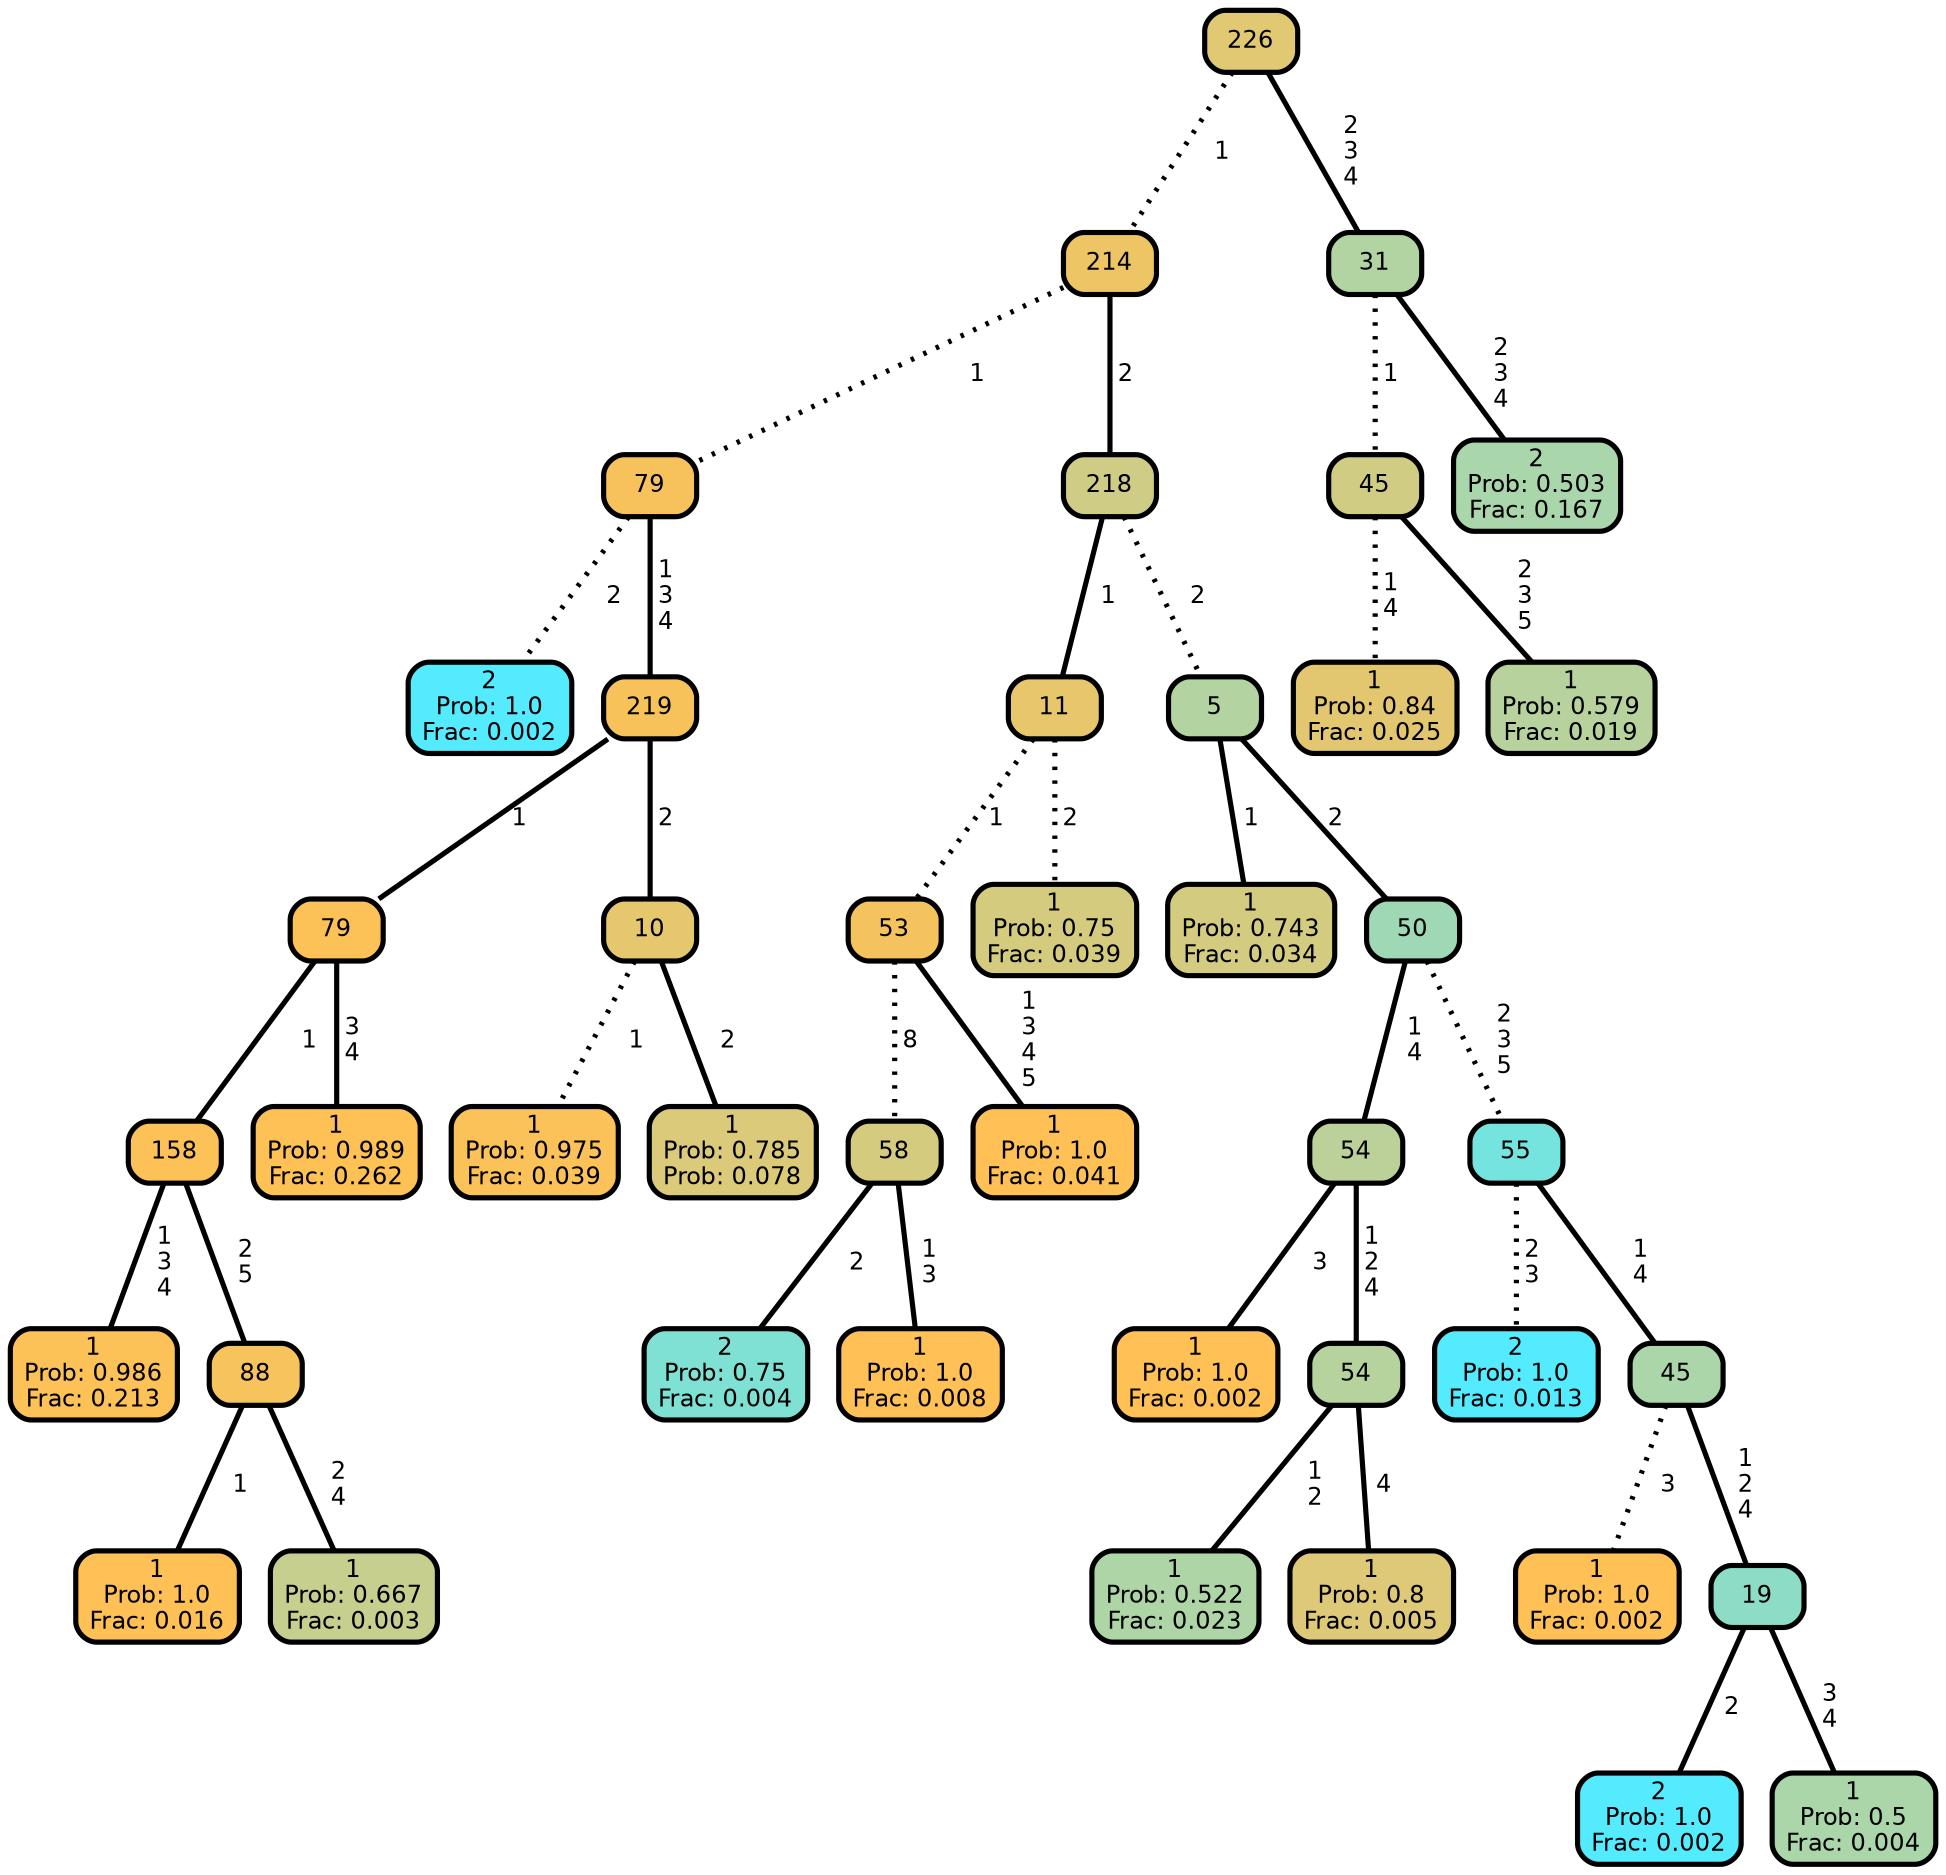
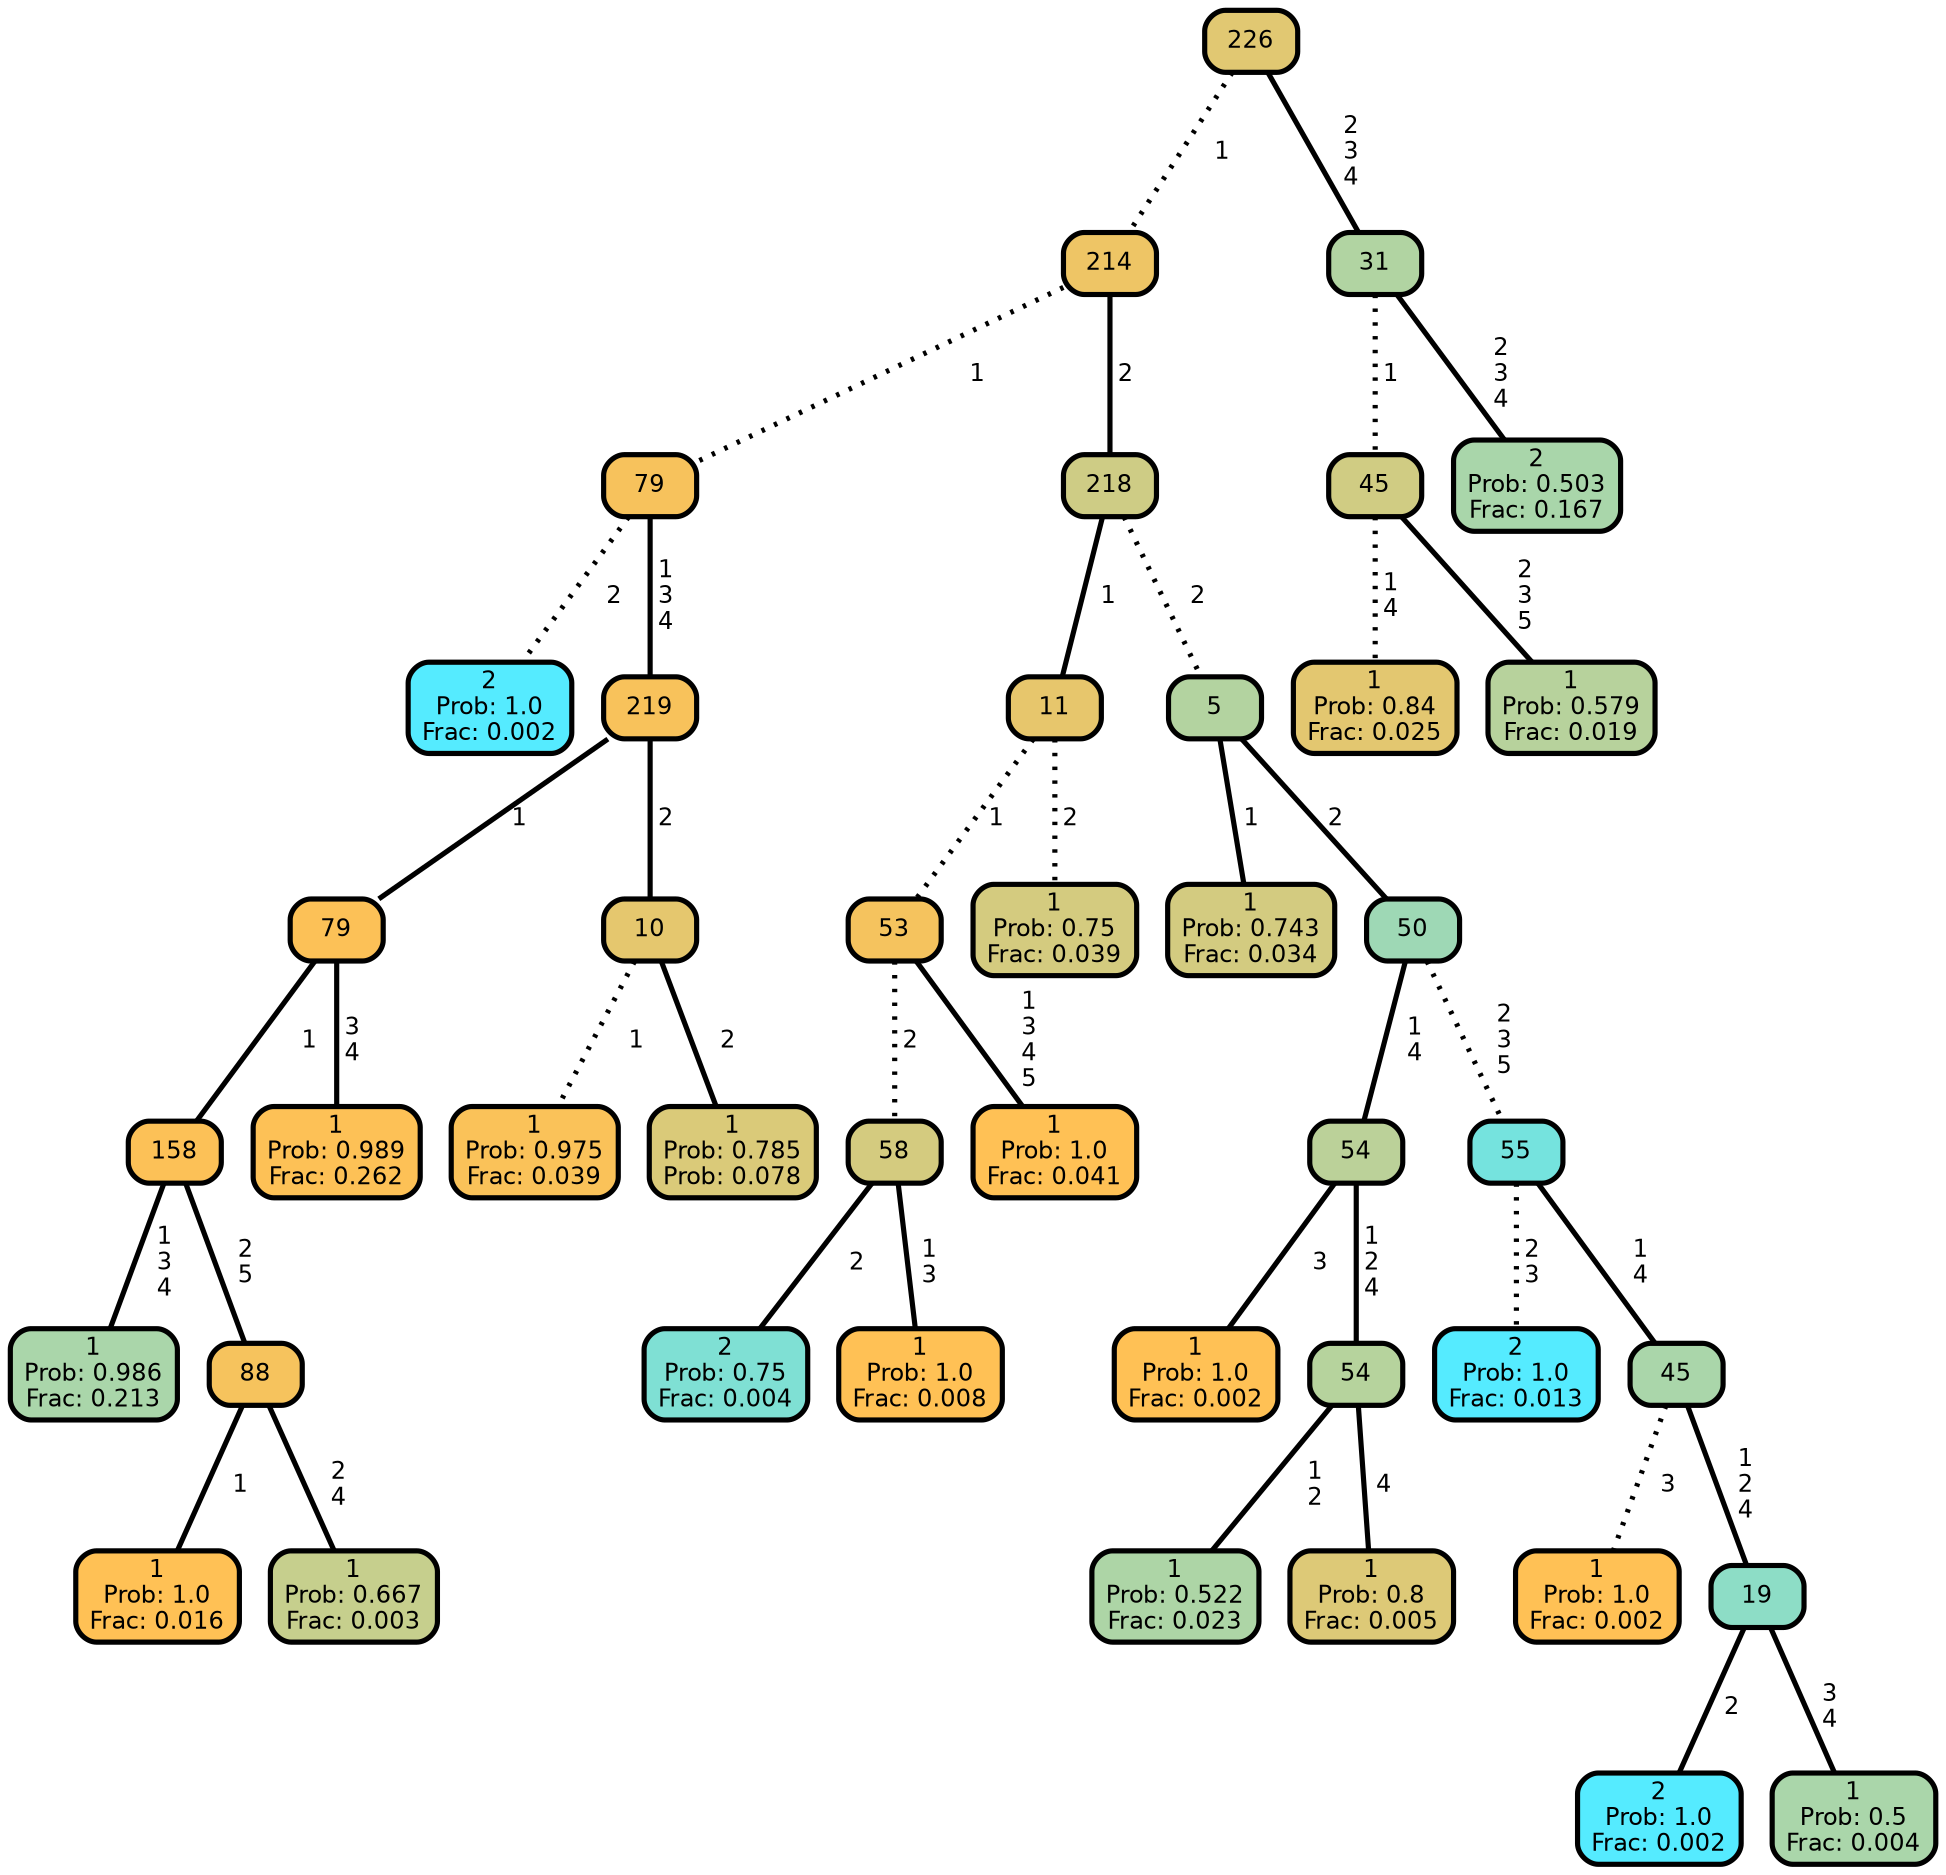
(907, 1041) -> (907, 1041)
(94, 1374) -> (94, 1374)
